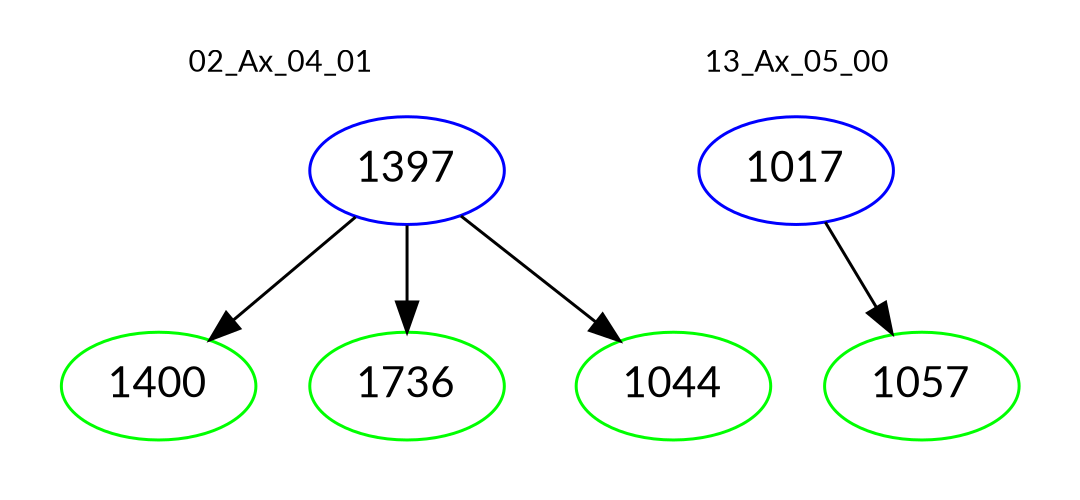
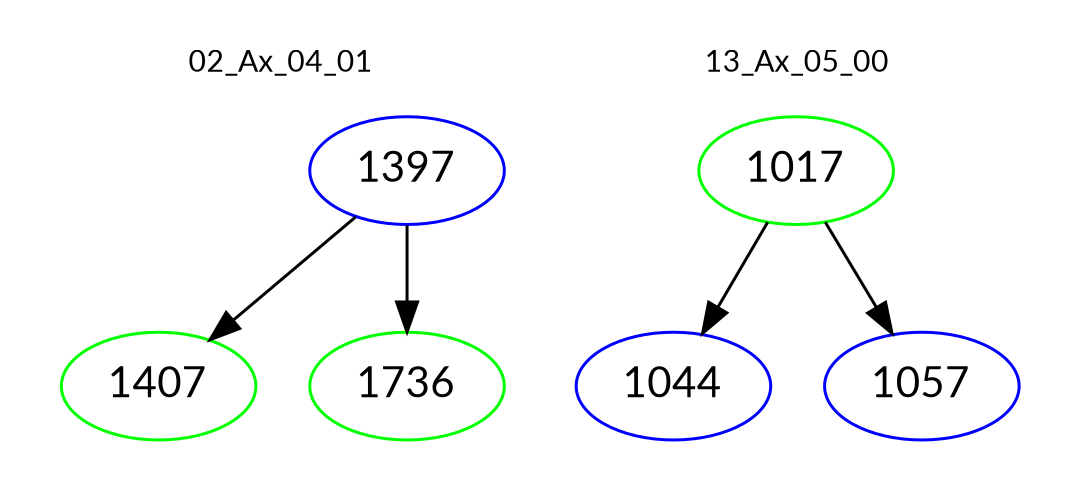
(796, 171) -> (796, 171)
(508, 253) -> (743, 265)
(159, 386) -> (159, 386)
(673, 386) -> (673, 386)
(922, 386) -> (922, 386)
